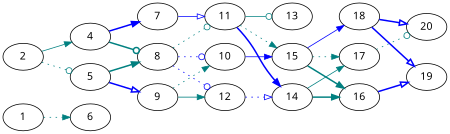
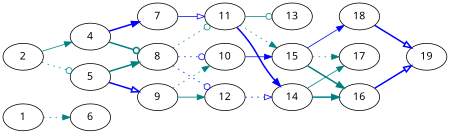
(427, 27) -> none
